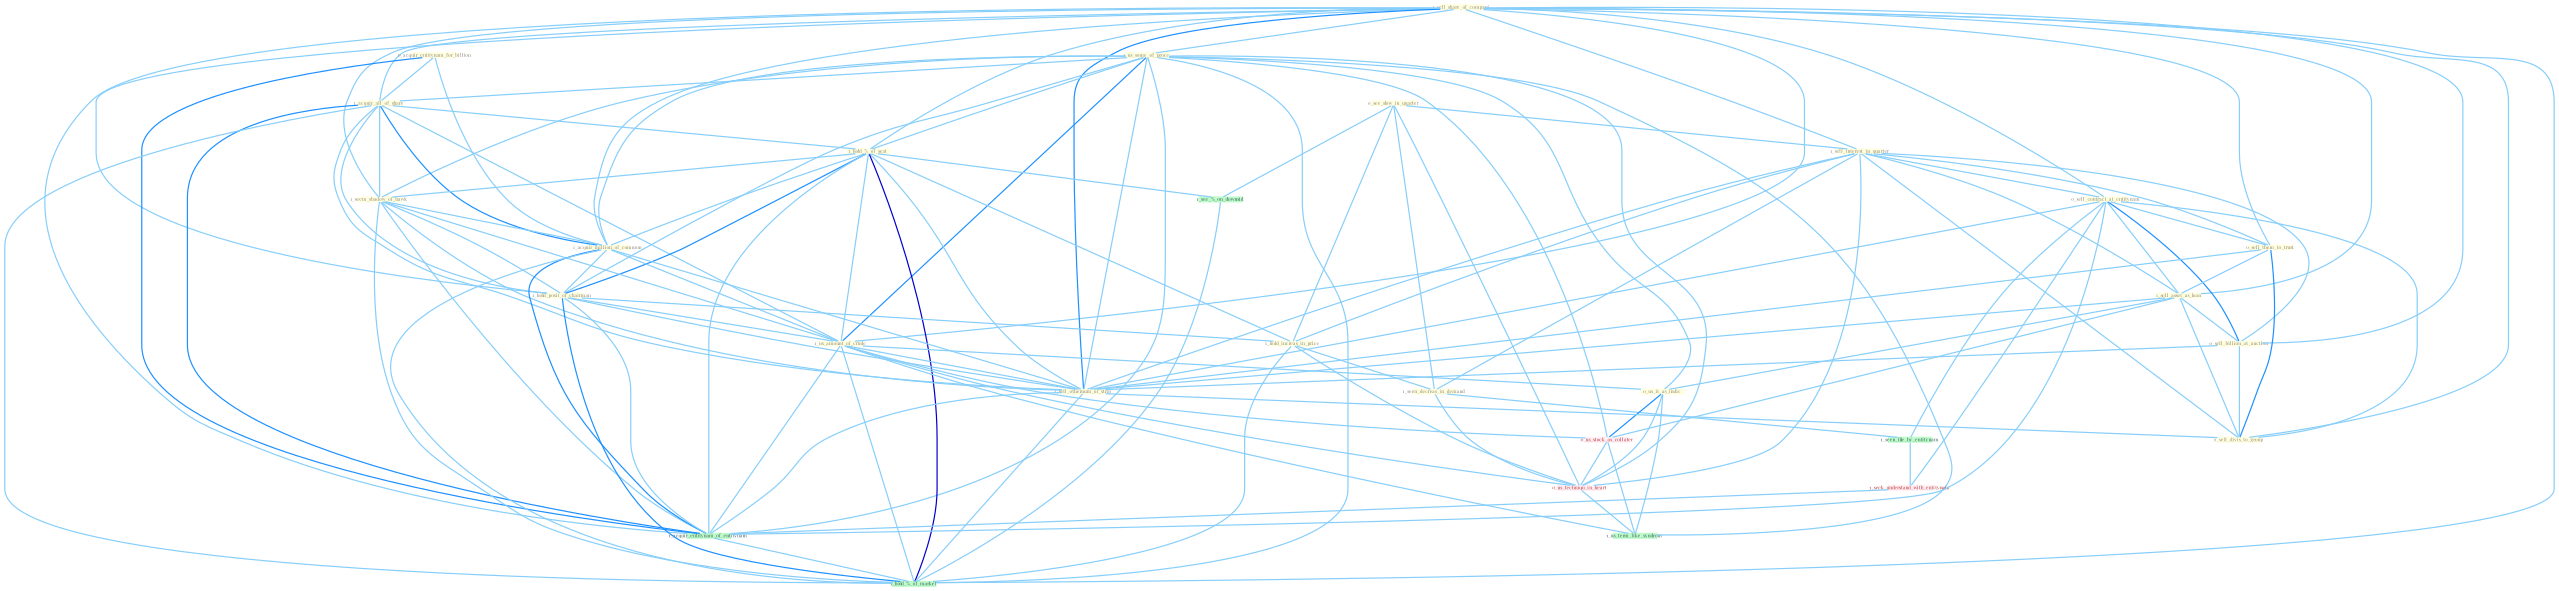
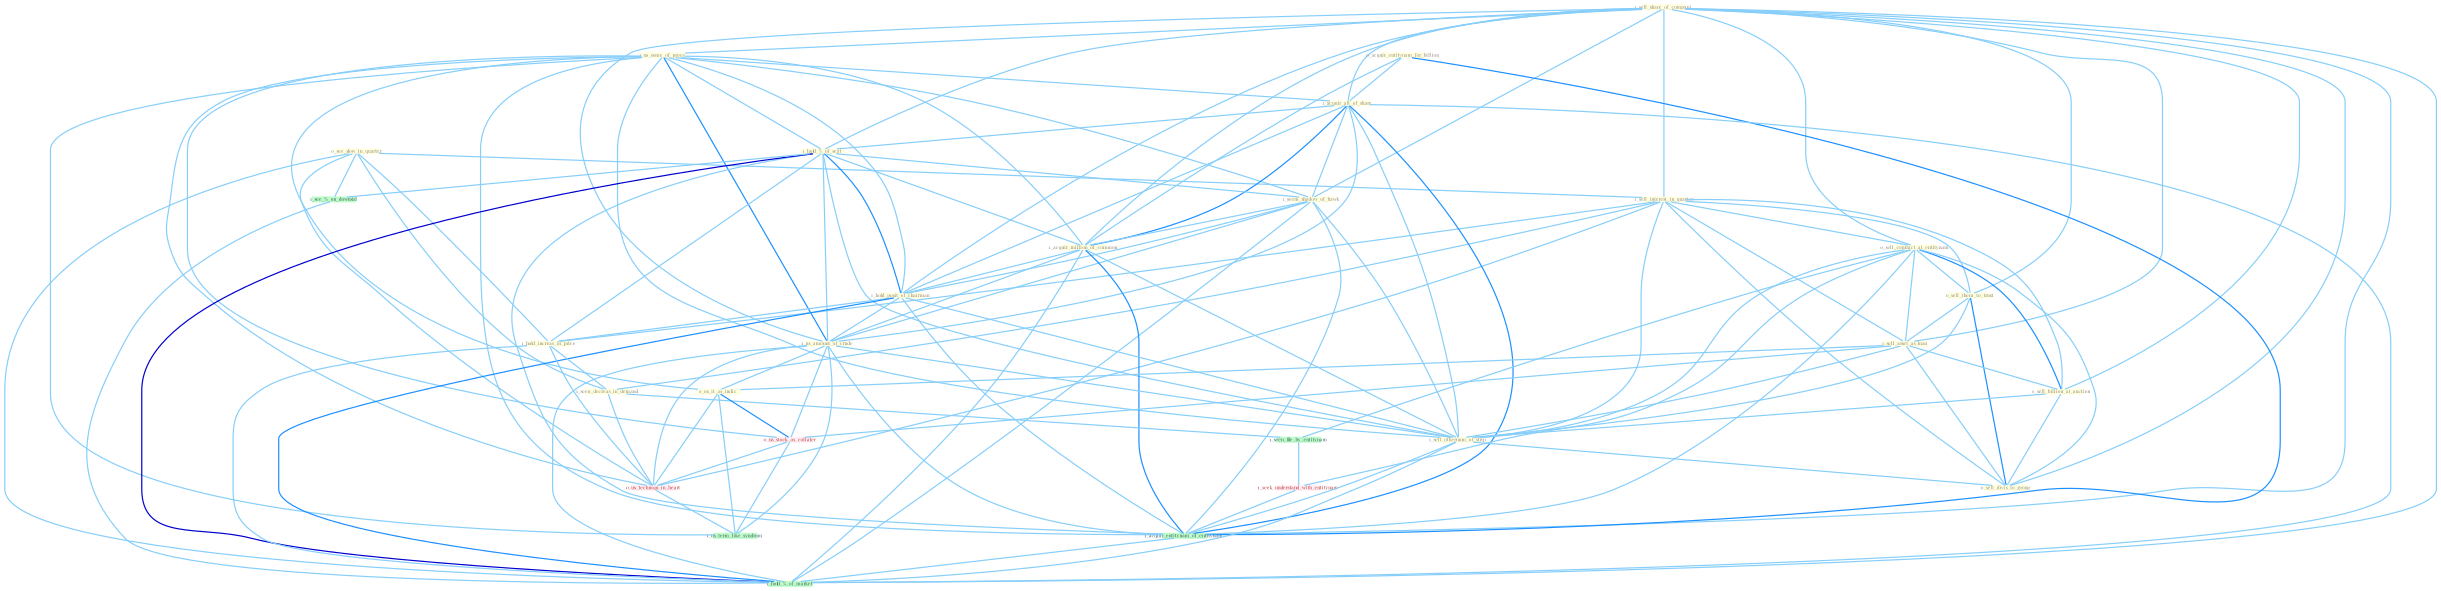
(1135, 45) -> none
(1348, 442) -> (107, 537)
